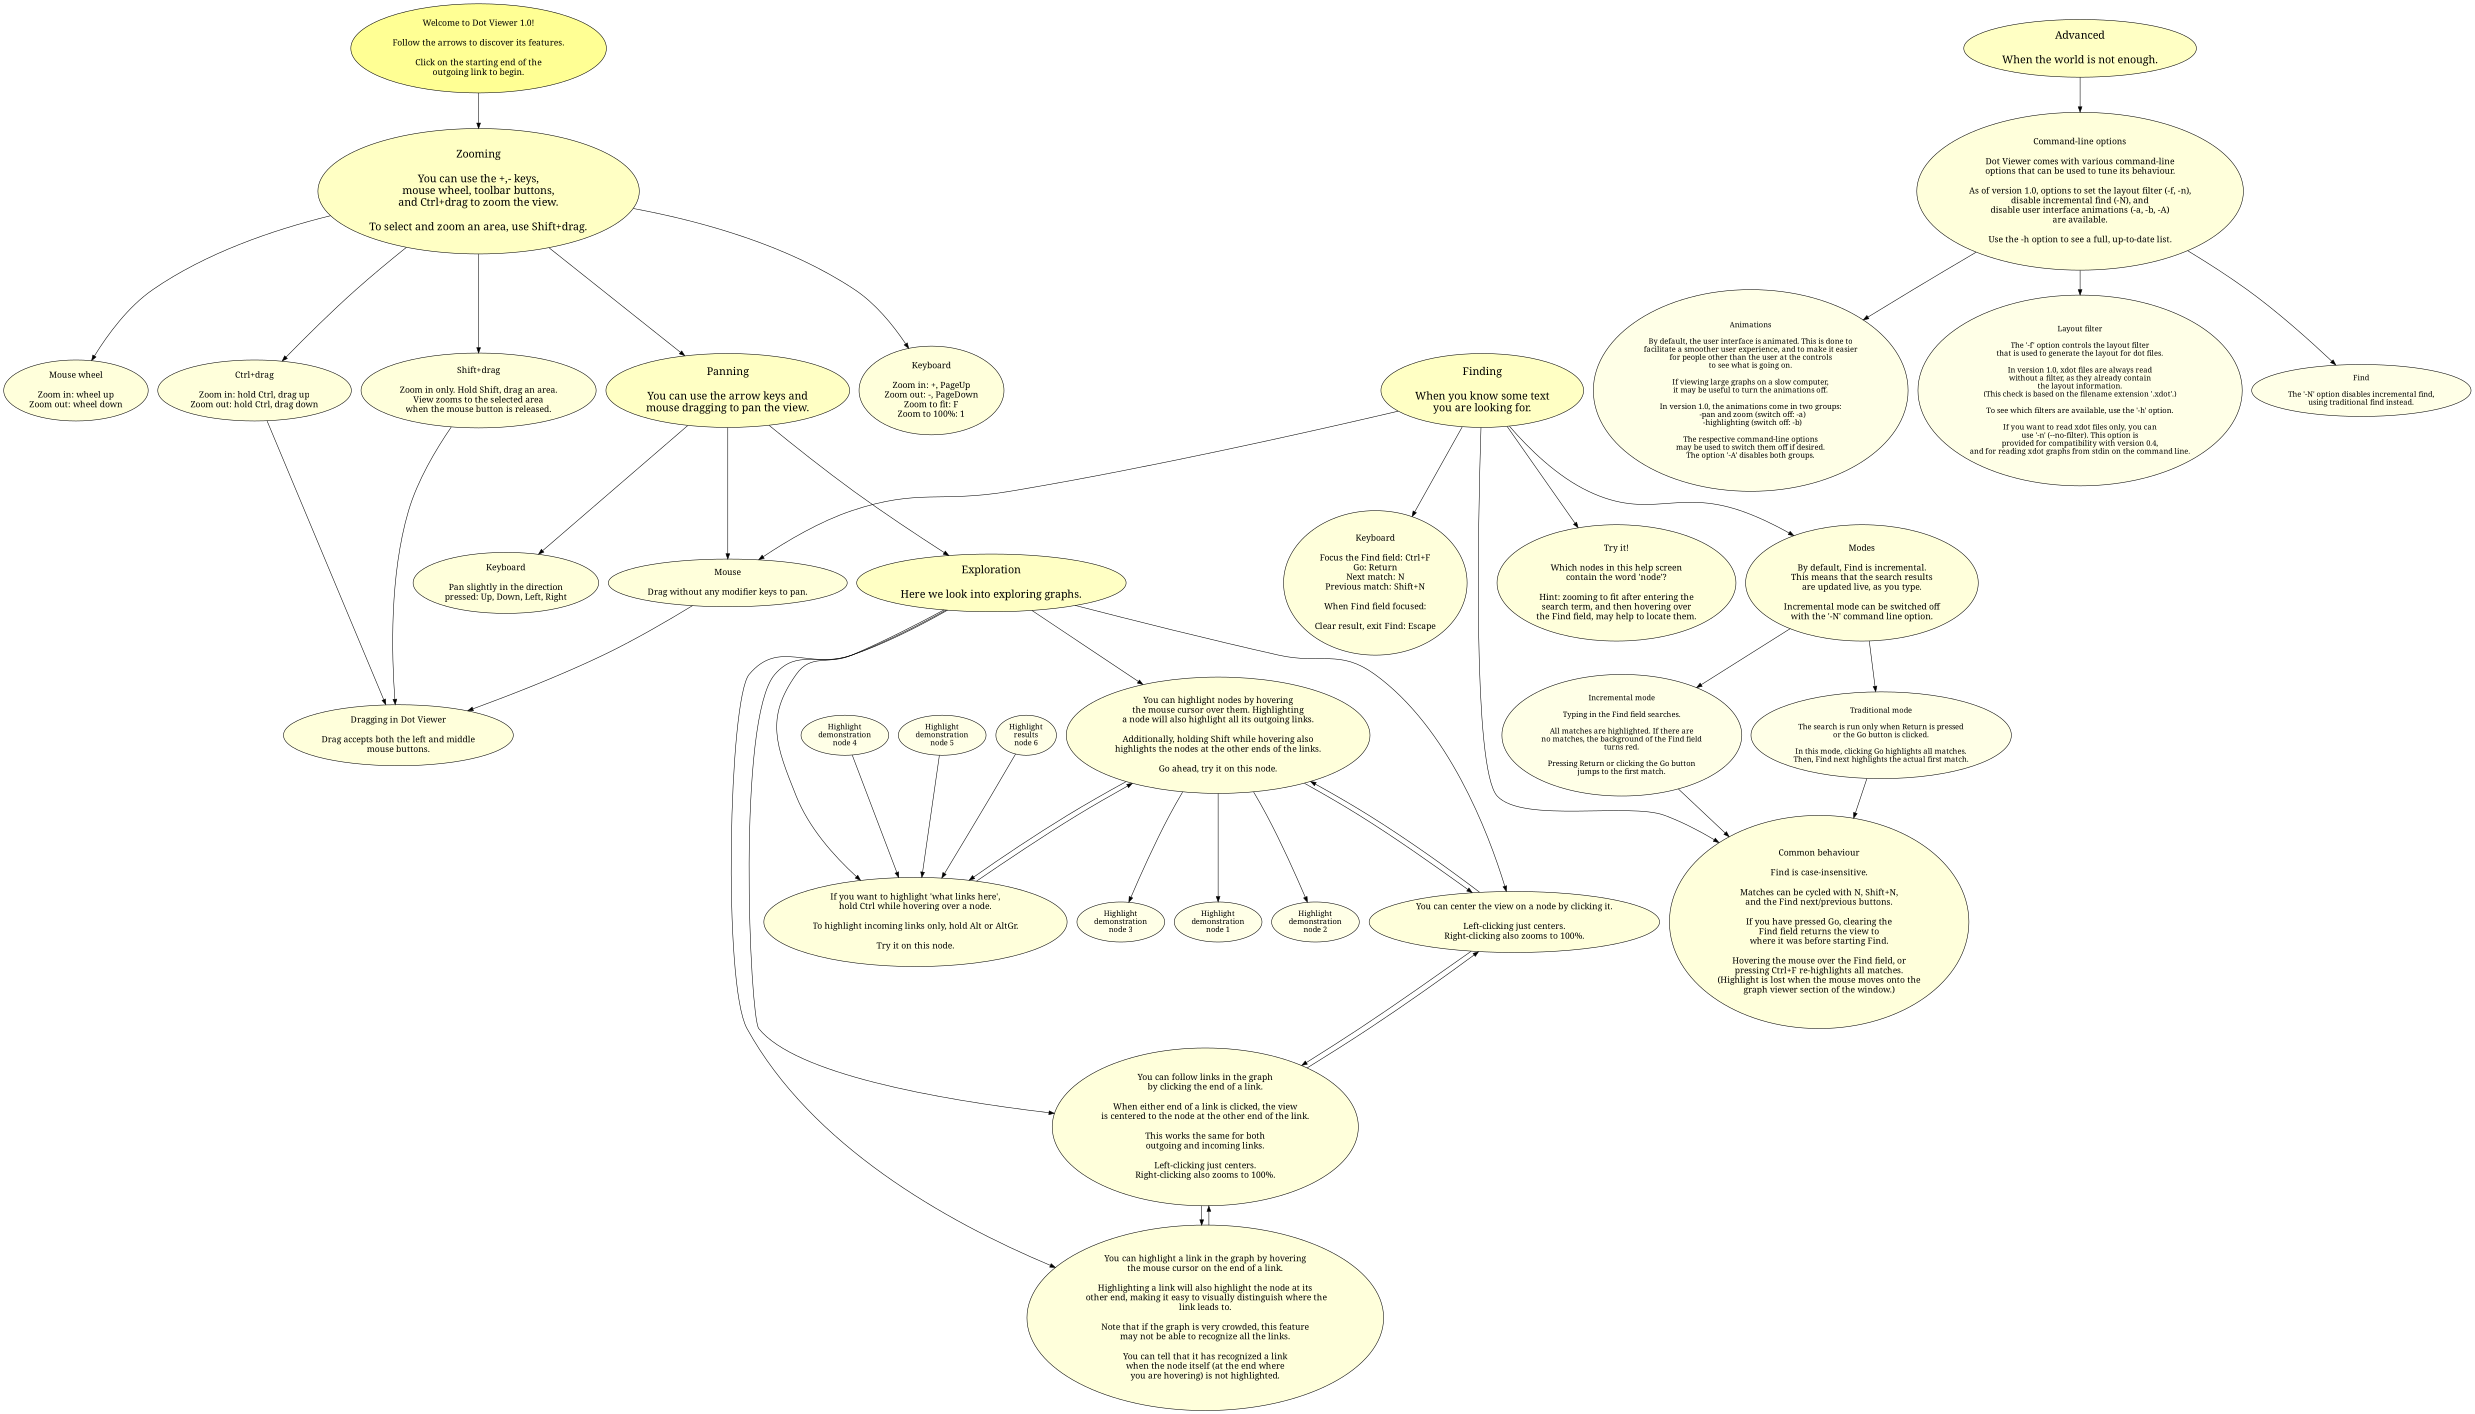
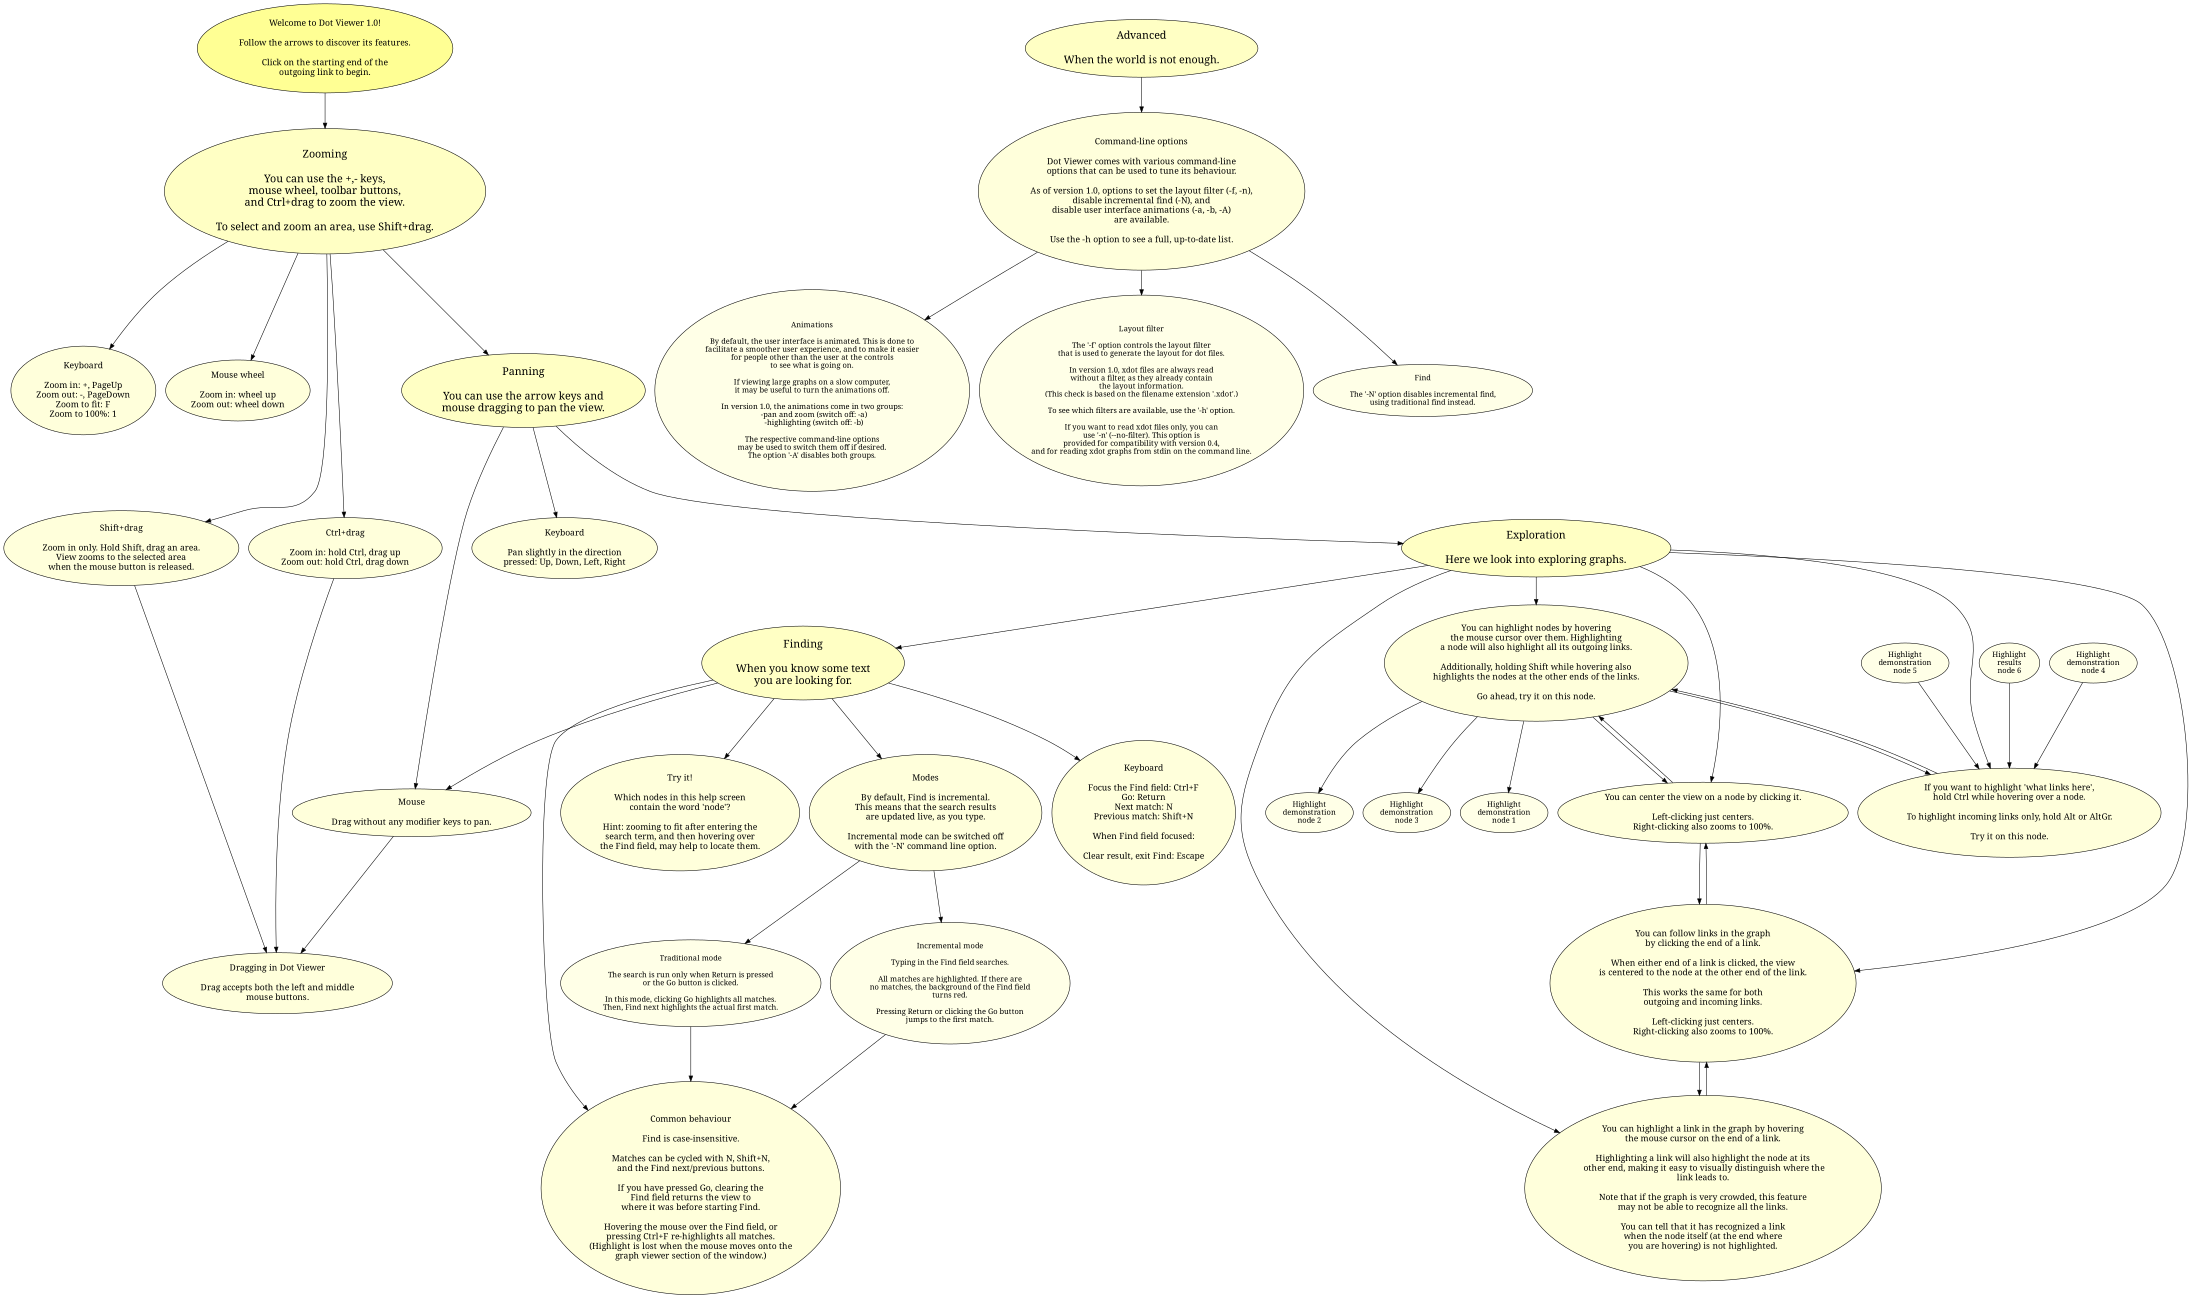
none -> (1165, 606)
